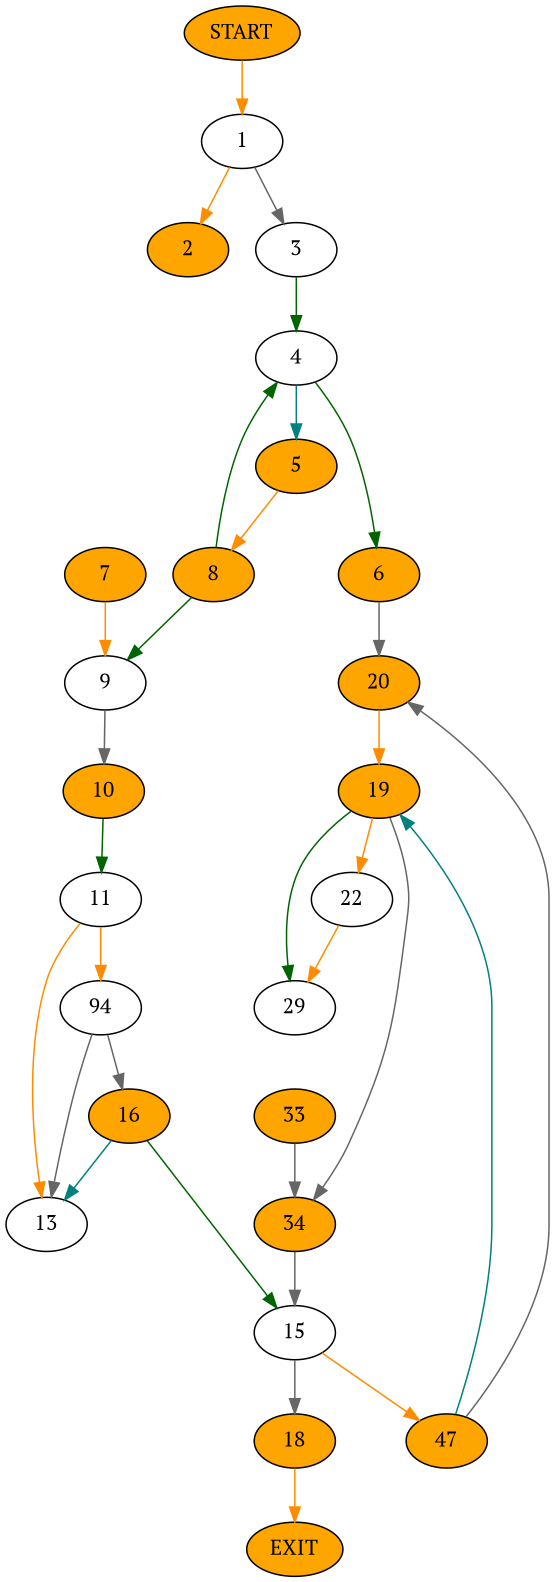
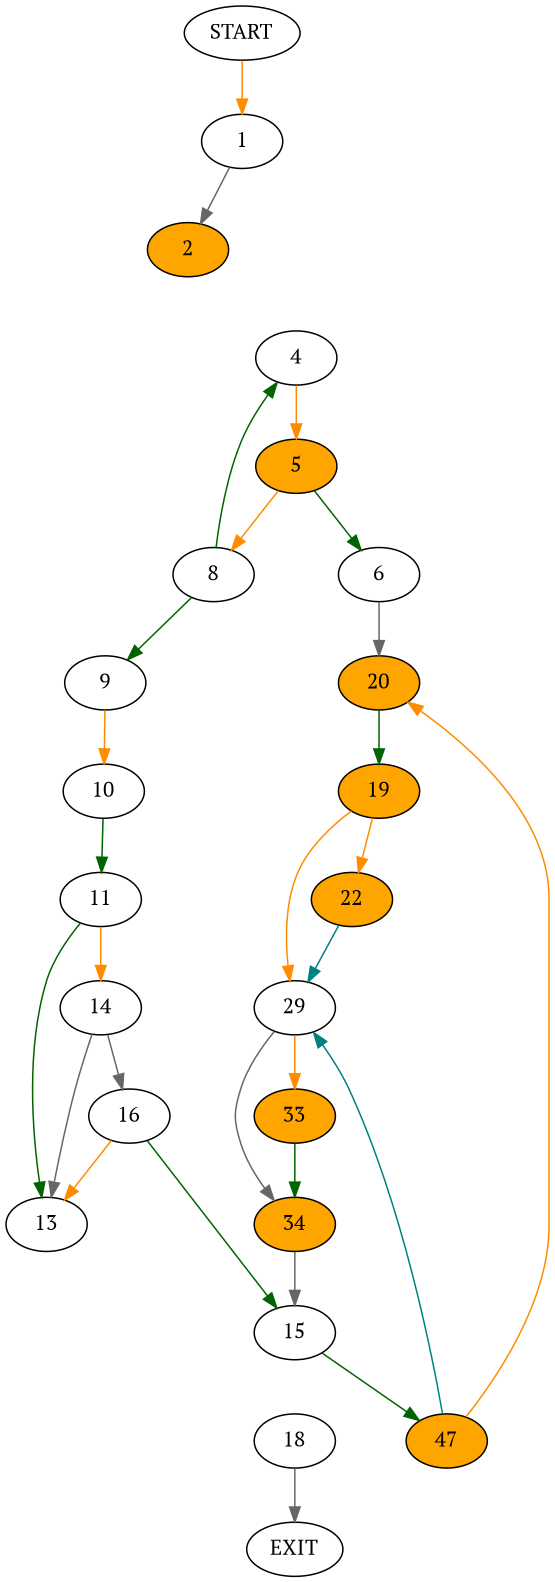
(242, 33) -> (242, 33)
(219, 189) -> (219, 189)
(296, 250) -> none
(296, 405) -> (296, 405)
(356, 453) -> (333, 514)
(105, 575) -> none
(214, 575) -> (214, 575)
(379, 575) -> (379, 575)
(105, 730) -> (105, 730)
(379, 730) -> (379, 730)
(104, 791) -> (104, 791)
(296, 878) -> (296, 878)
(352, 899) -> (352, 899)
(327, 947) -> (327, 947)
(101, 1008) -> (101, 1008)
(394, 1008) -> (236, 1108)
(35, 1048) -> (35, 1048)
(549, 1050) -> (549, 1050)
none -> (295, 1055)
(492, 1112) -> (398, 1224)
(129, 1116) -> (129, 1116)
(295, 1163) -> (295, 1163)
(93, 1164) -> (93, 1164)
(295, 1379) -> none
(364, 1382) -> (364, 1382)
(295, 1441) -> (295, 1441)
(295, 1488) -> (295, 1488)
(295, 1549) -> (295, 1549)
